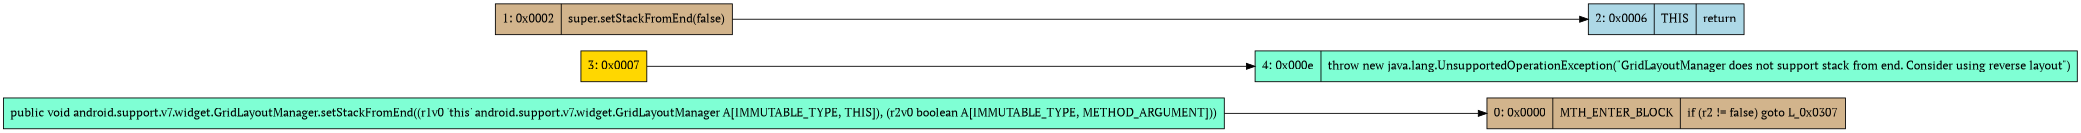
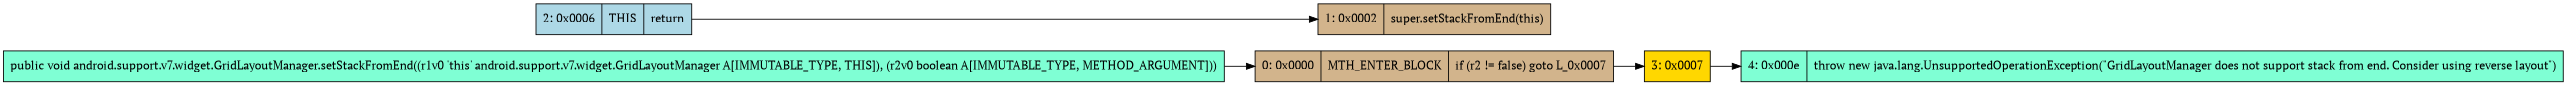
(647, 19) -> (1467, 19)
(1156, 19) -> (1001, 19)
none -> (1625, 66)
(1763, 113) -> (1531, 66)
